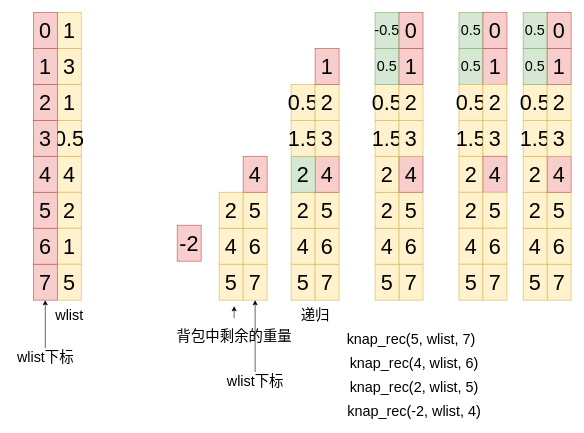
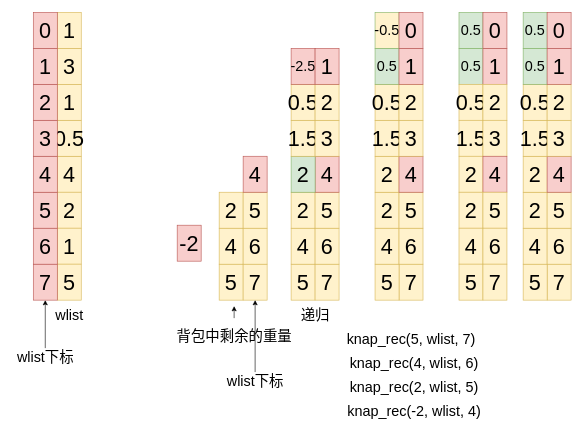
(387, 30) -> (387, 30)
none -> (303, 66)
